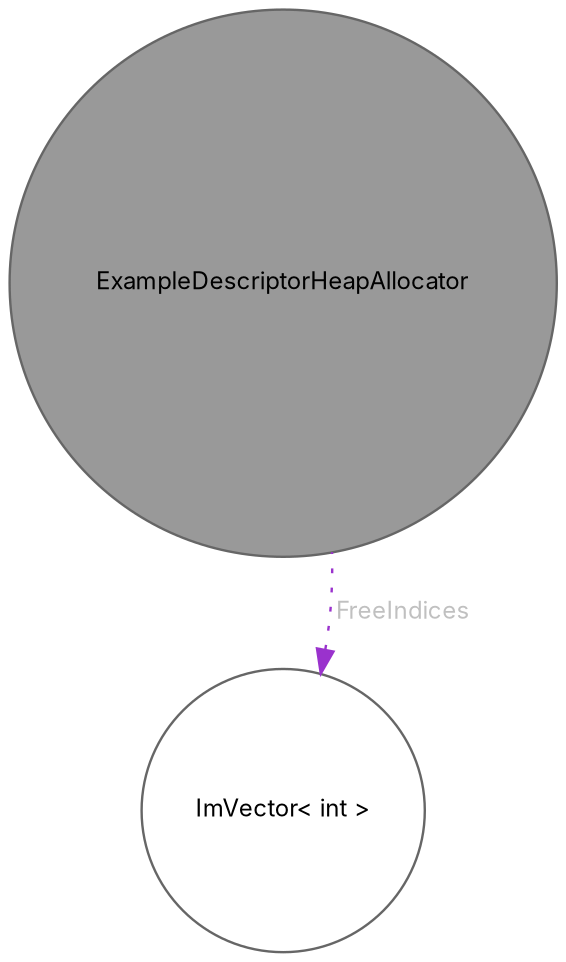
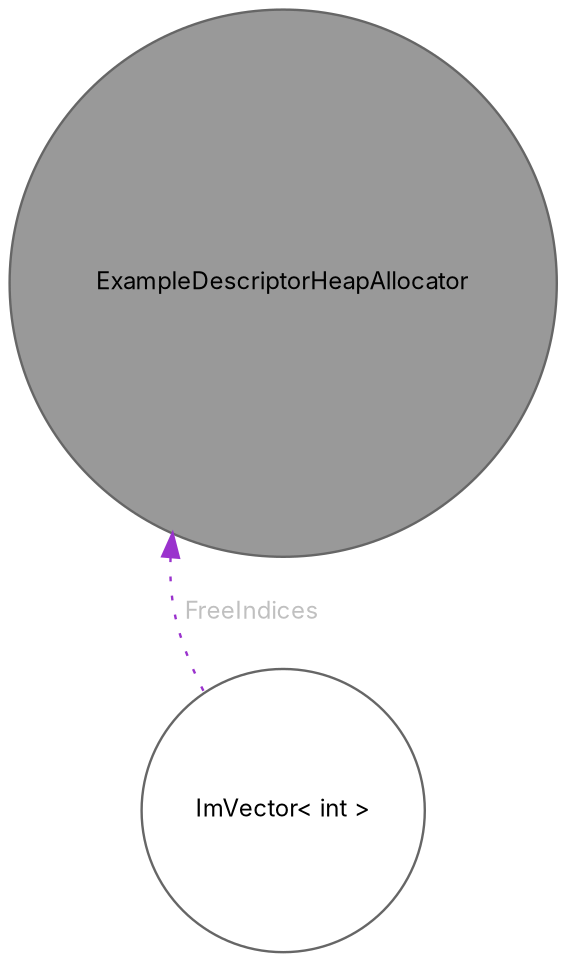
(331, 601) -> (178, 627)
